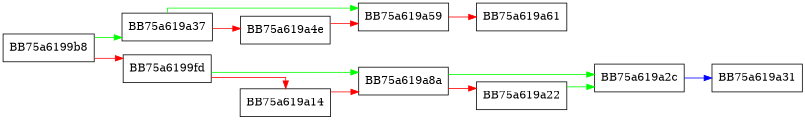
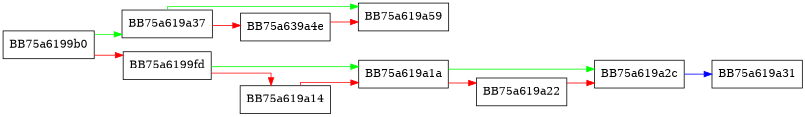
(522, 17) -> none
(285, 30) -> (285, 27)
(49, 48) -> (49, 45)
(403, 81) -> (403, 74)
(577, 87) -> (577, 83)
